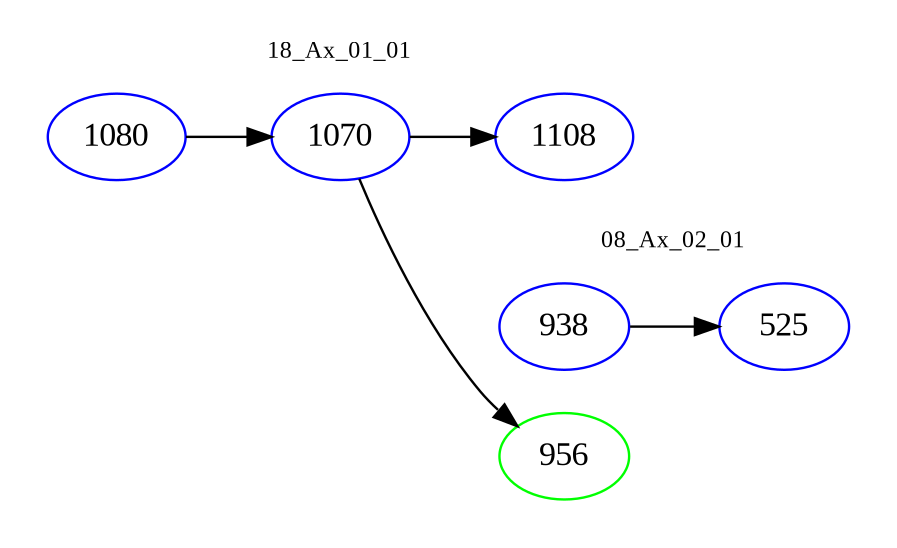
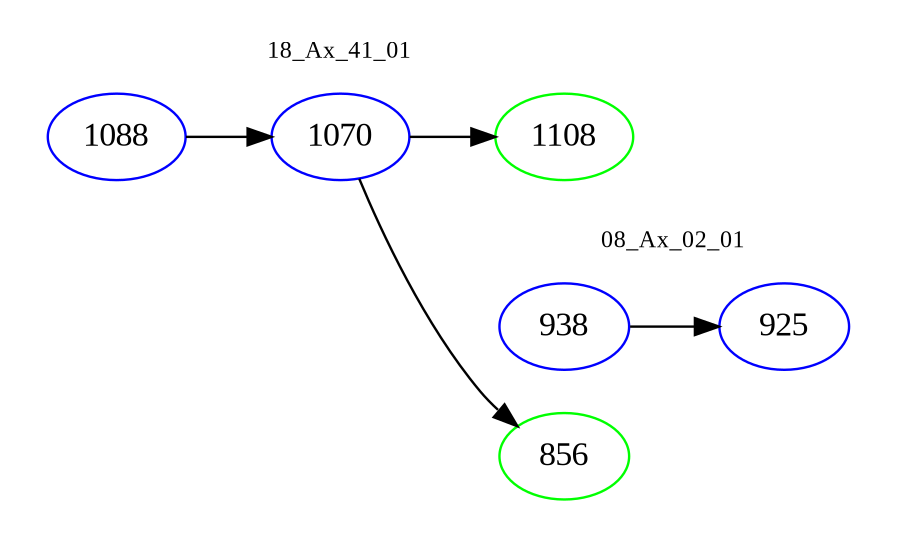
(340, 52) -> (340, 52)
(117, 137) -> (117, 137)
(564, 137) -> (564, 137)
(784, 327) -> (784, 327)
(564, 456) -> (564, 456)
